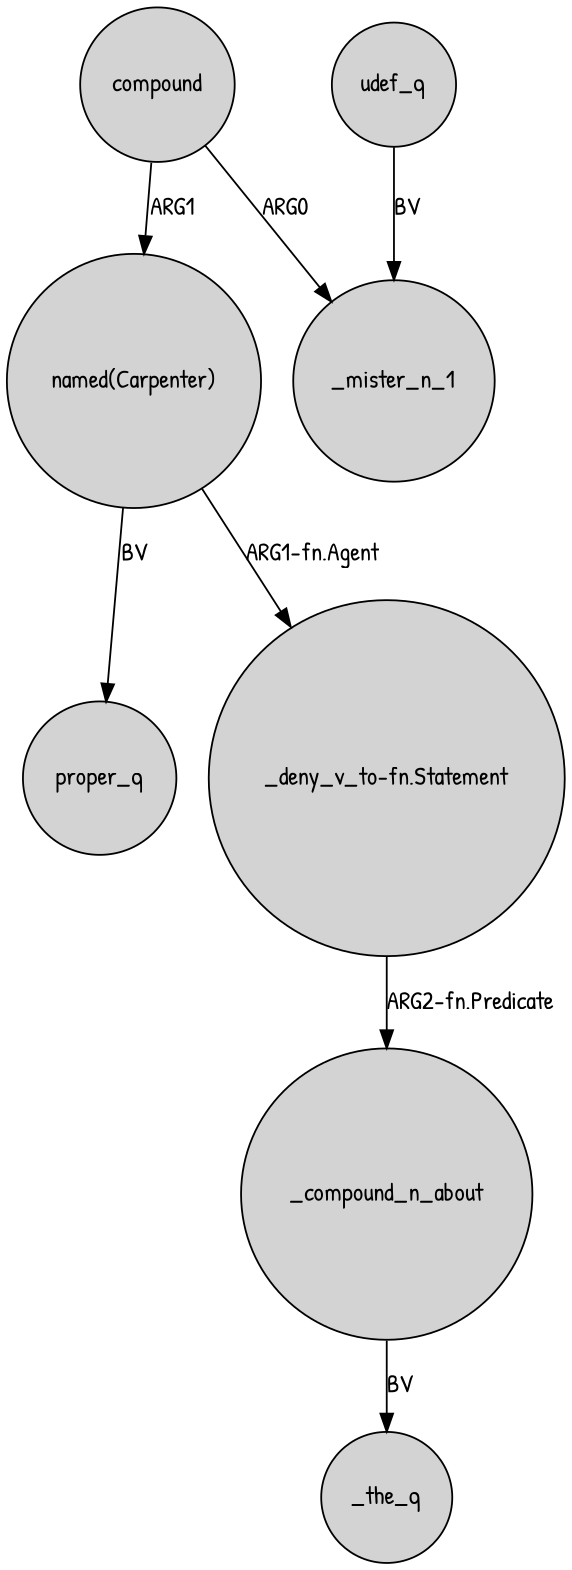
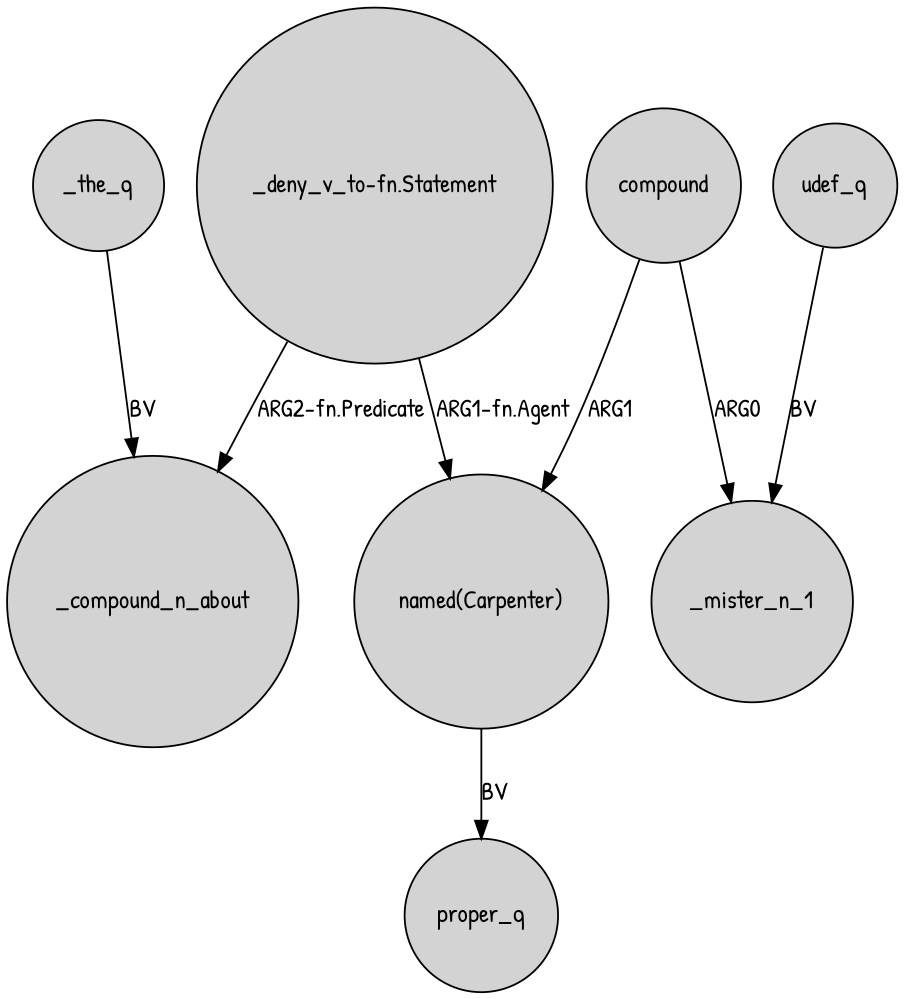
(241, 550) -> (432, 410)
(387, 1377) -> (119, 345)
